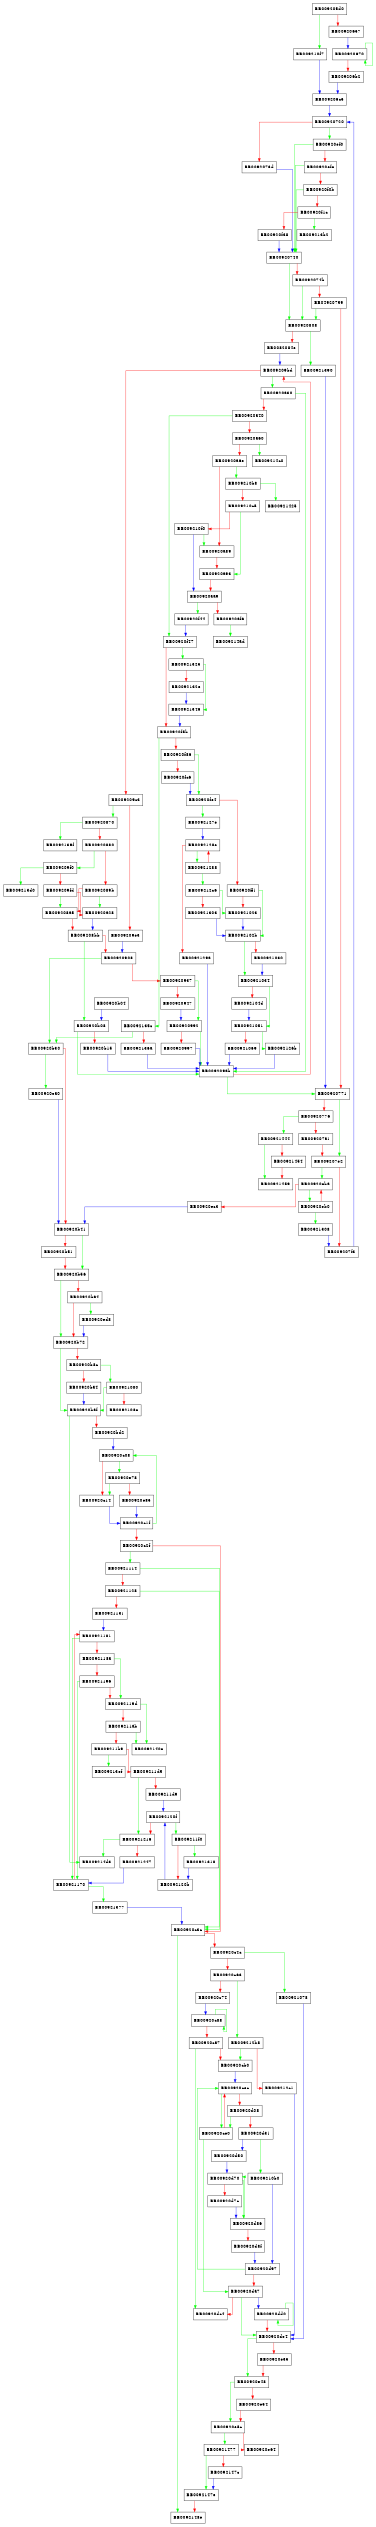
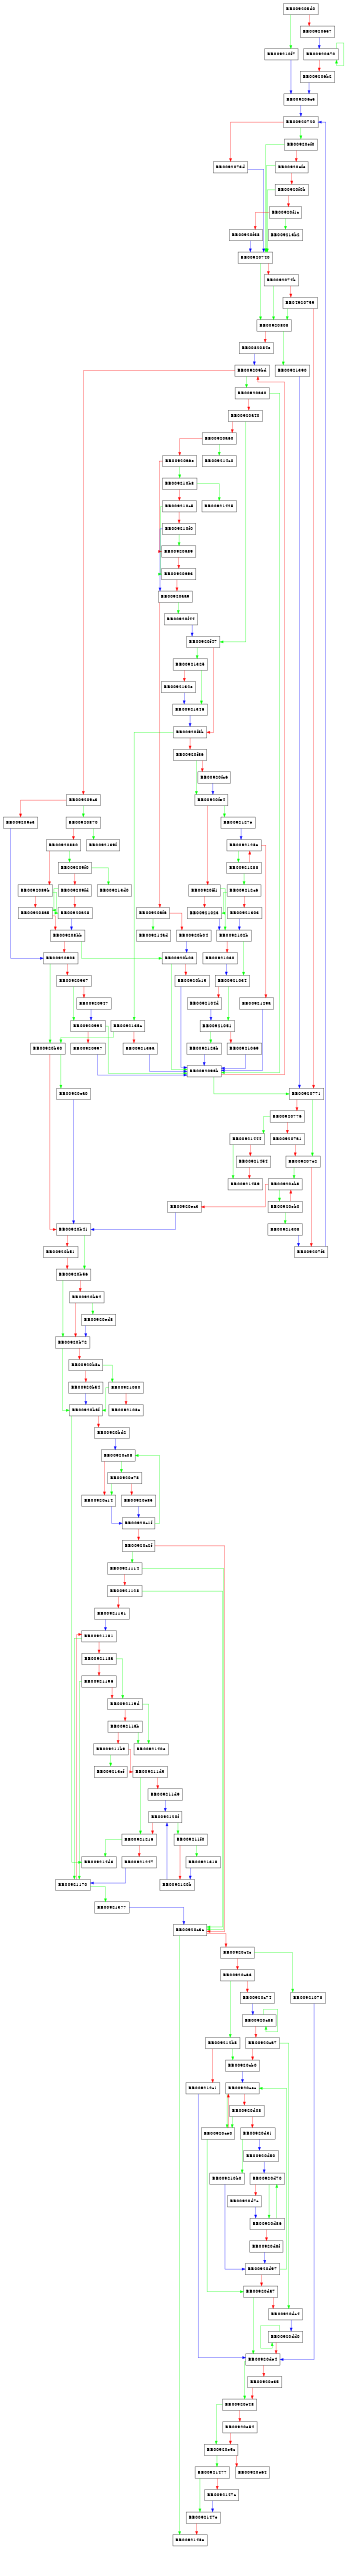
none -> (182, 914)
(258, 2301) -> (291, 2324)
